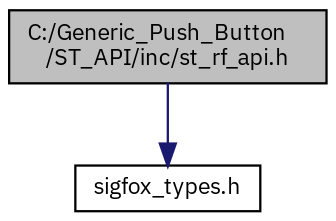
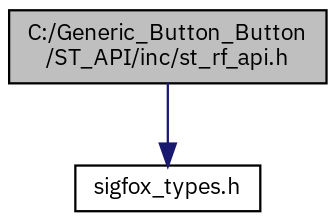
(168, 47) -> (168, 47)
